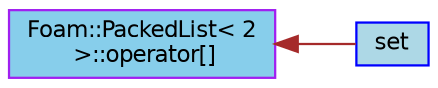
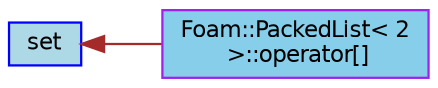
(327, 44) -> (133, 44)
